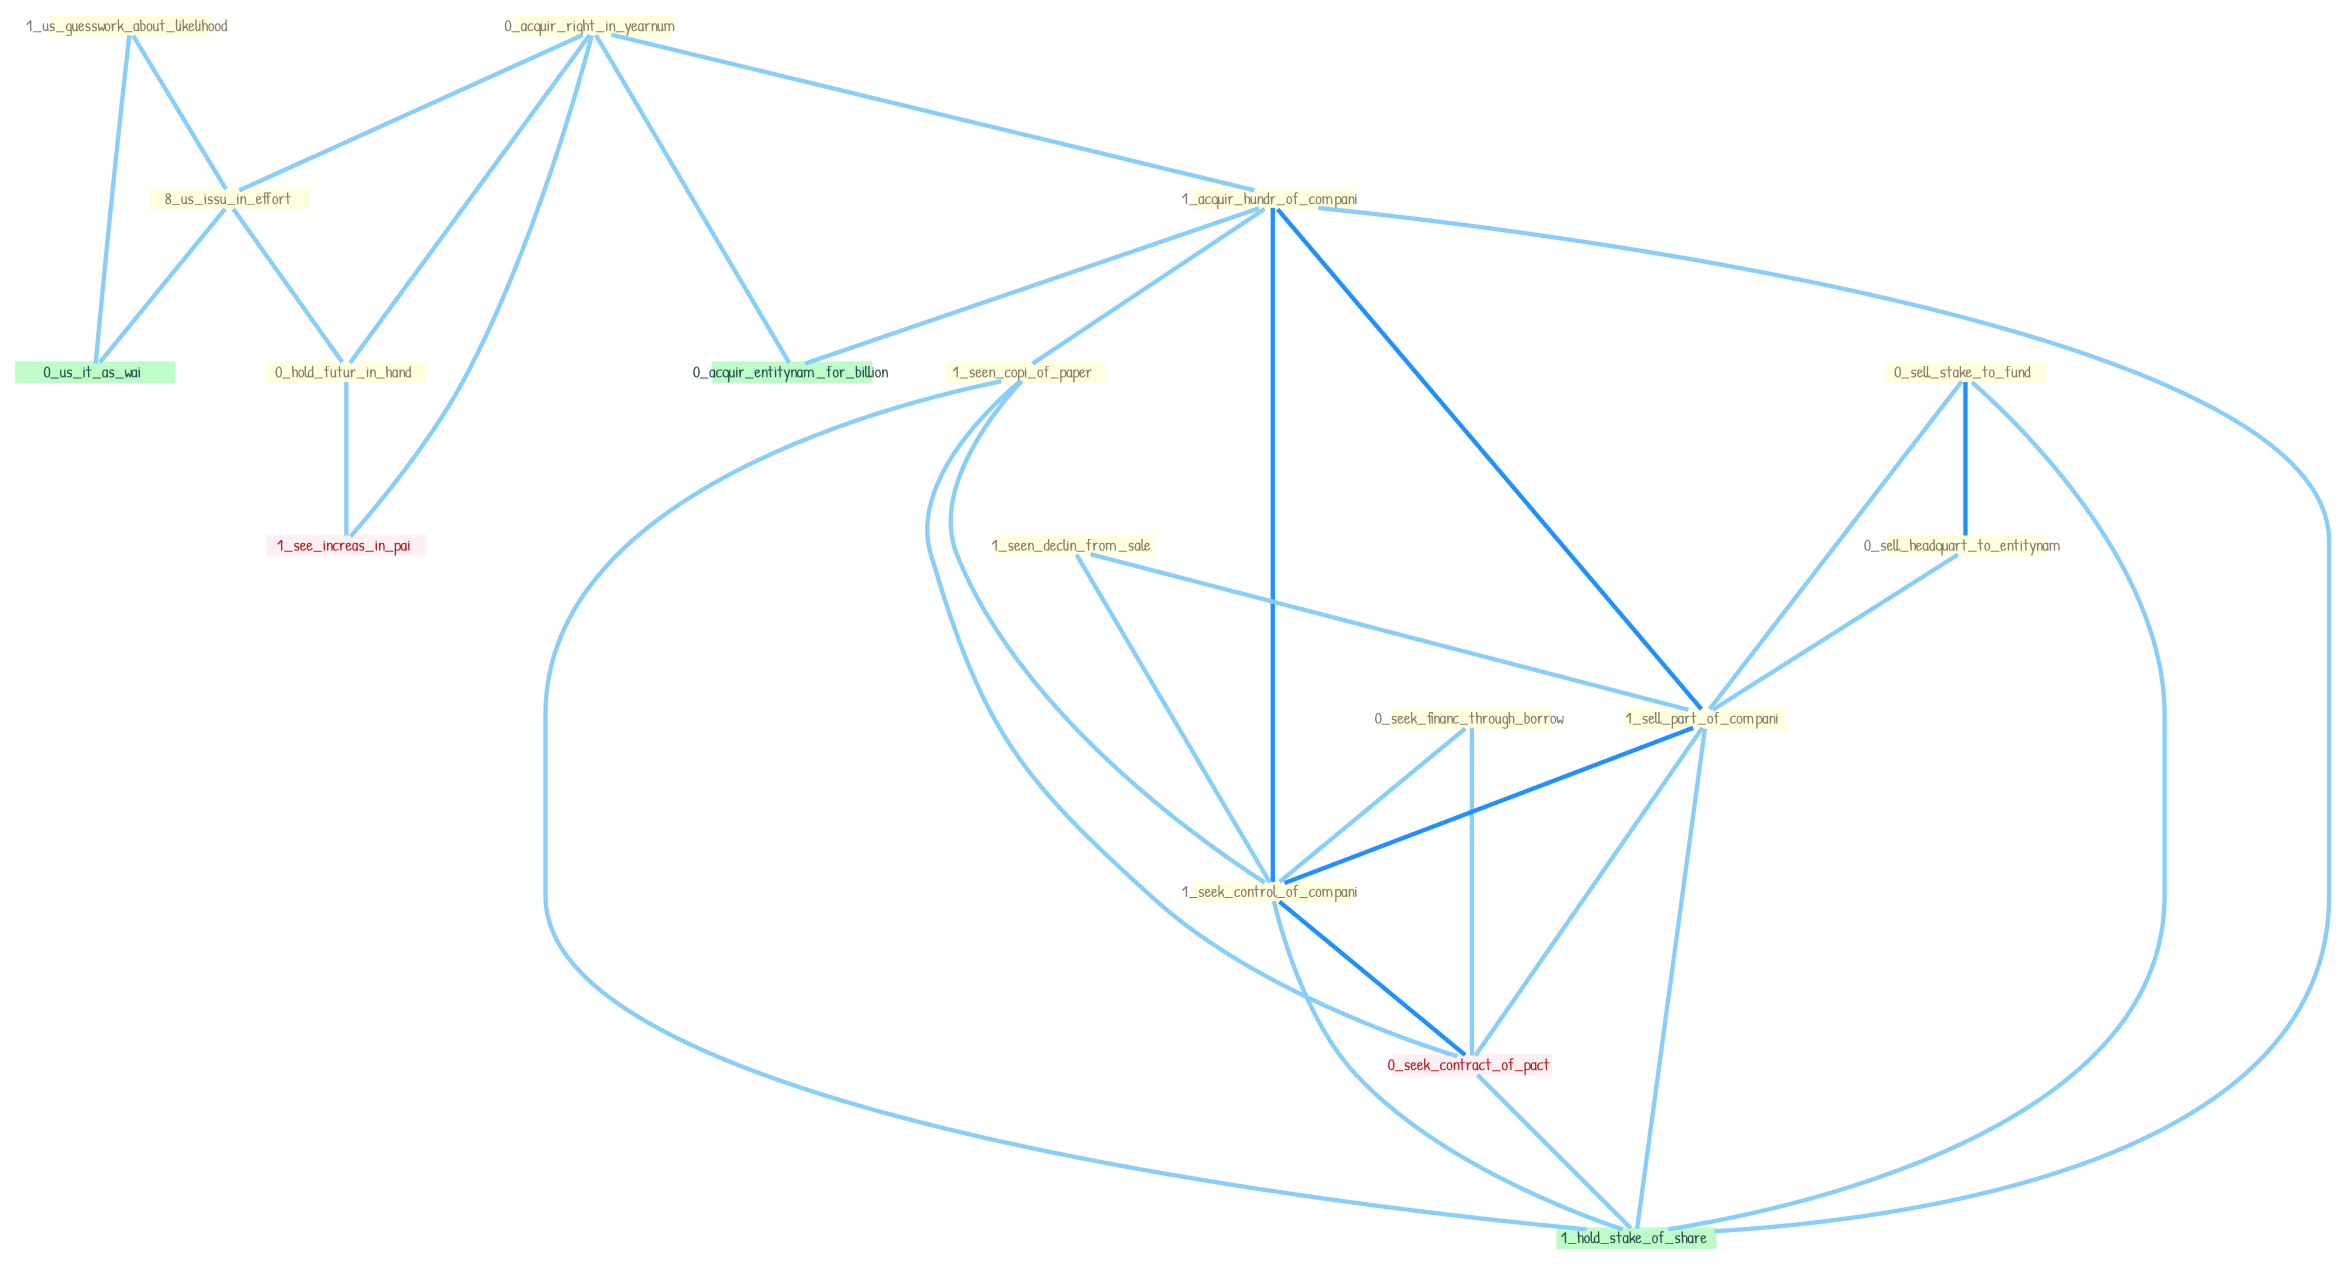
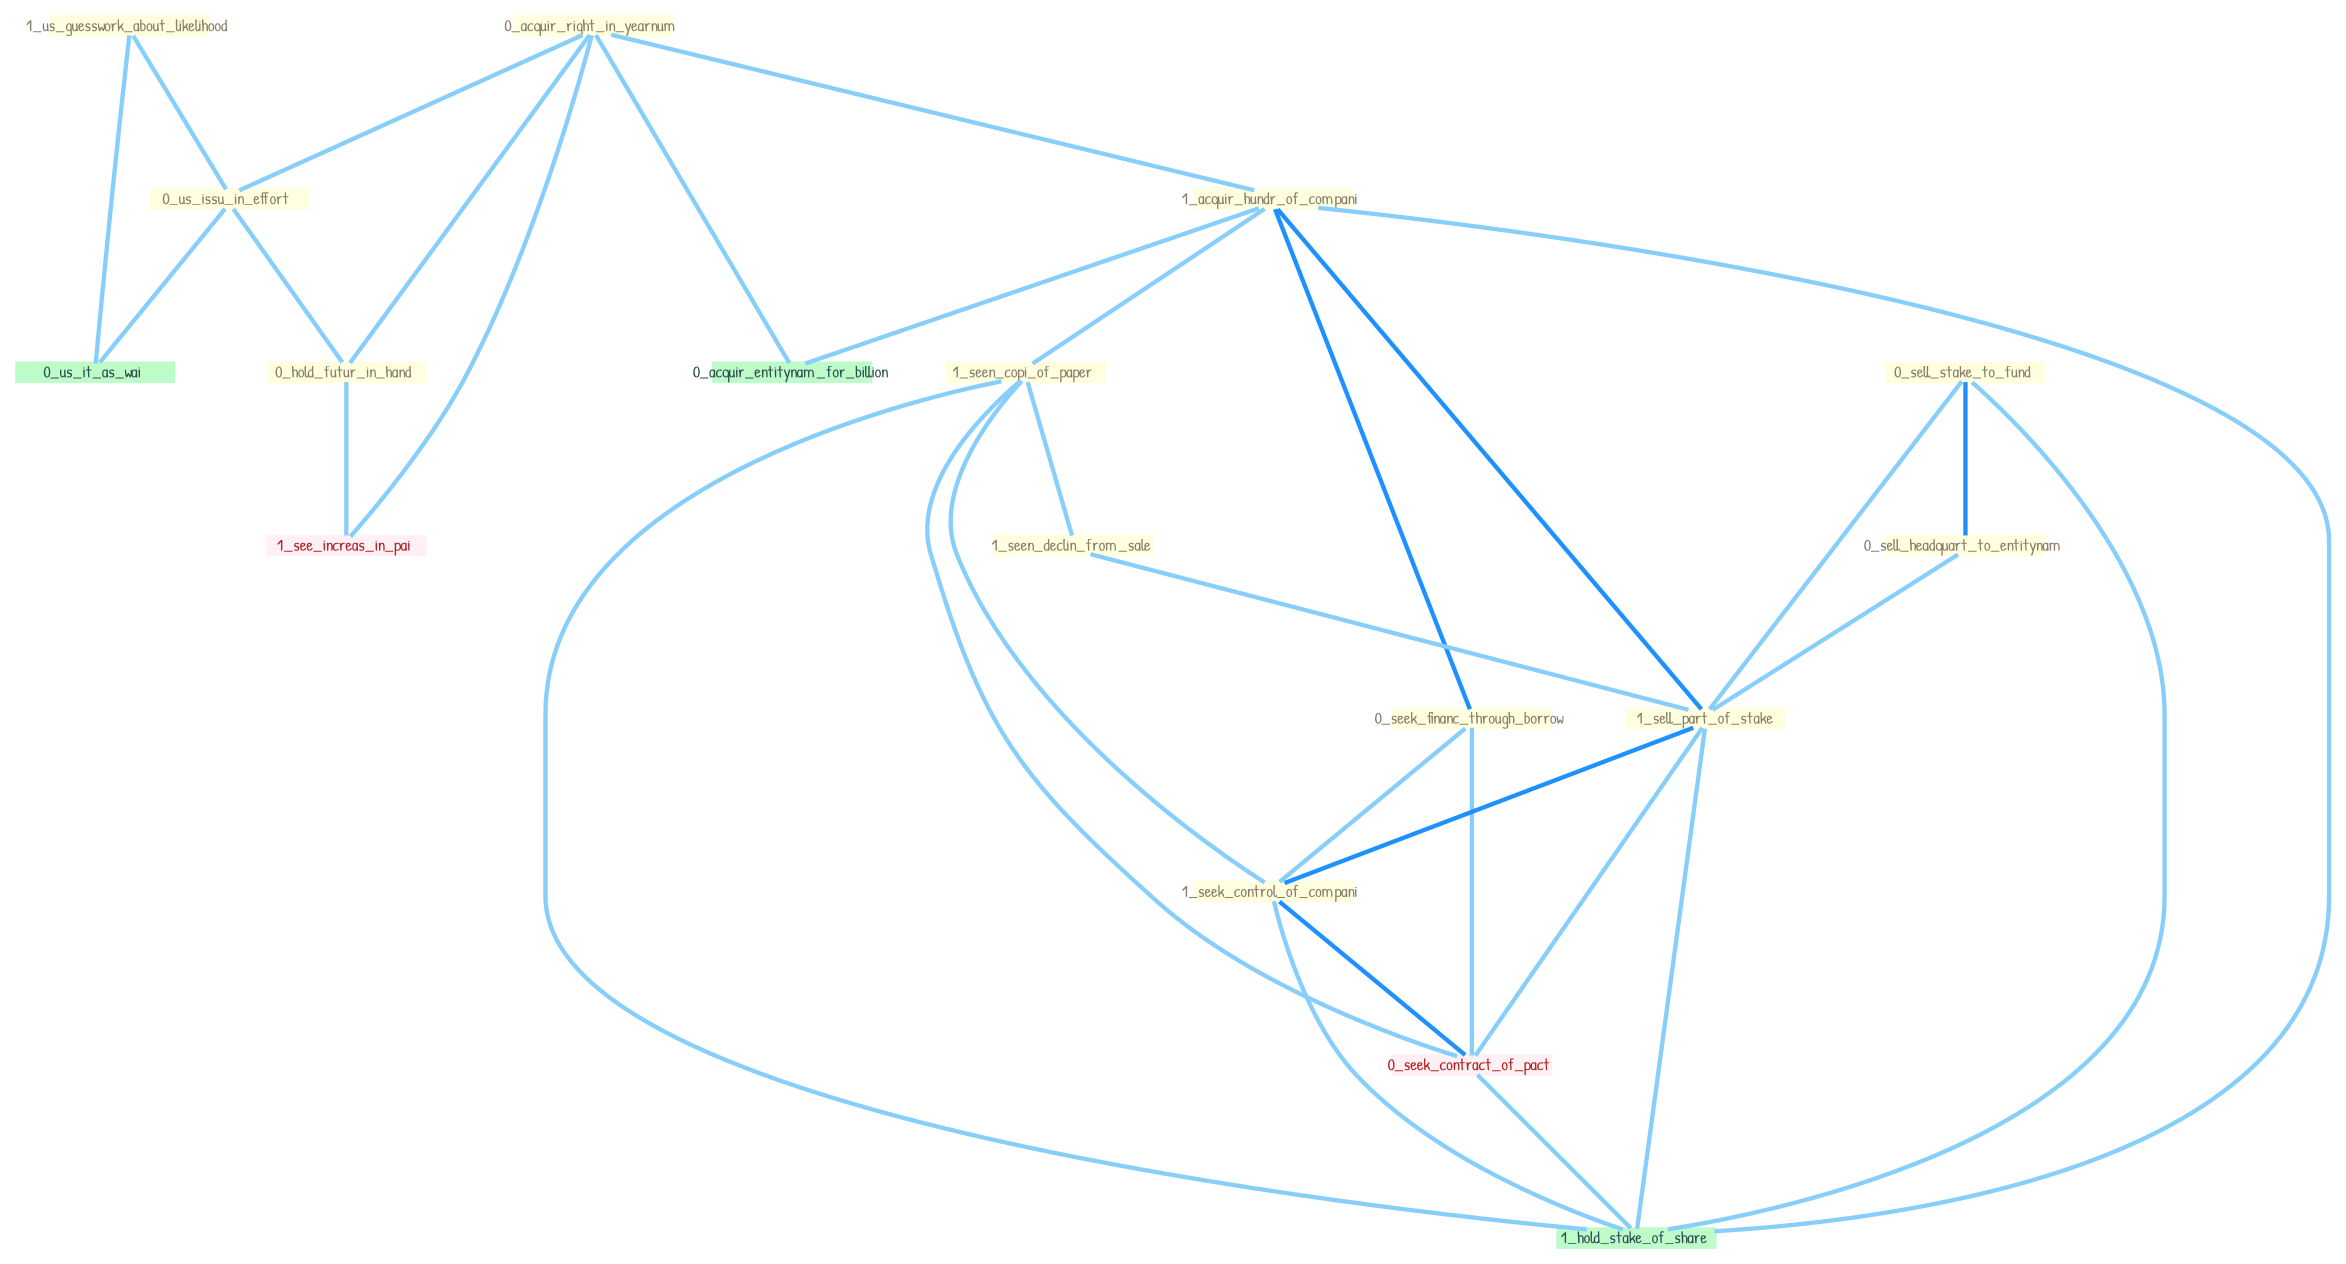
(229, 199) -> (229, 199)
(1273, 545) -> (1372, 459)
(1173, 718) -> (1050, 459)
(1706, 719) -> (1706, 719)
